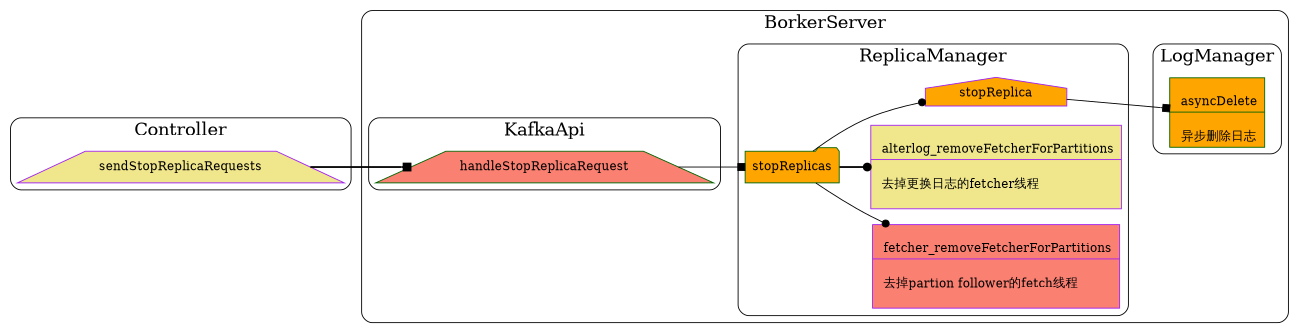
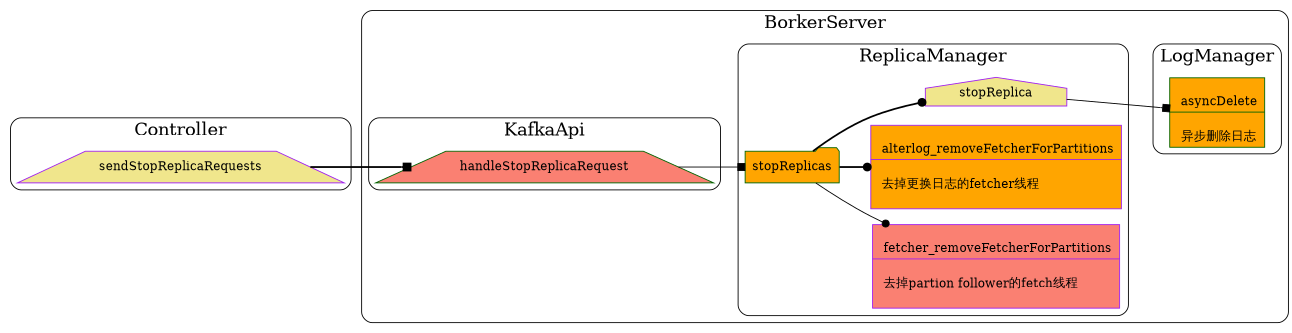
(996, 93) -> (996, 93)
(863, 121) -> (863, 121)
(996, 167) -> (996, 167)
